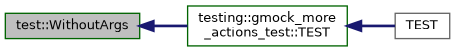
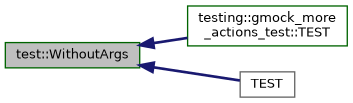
(378, 26) -> (197, 74)
